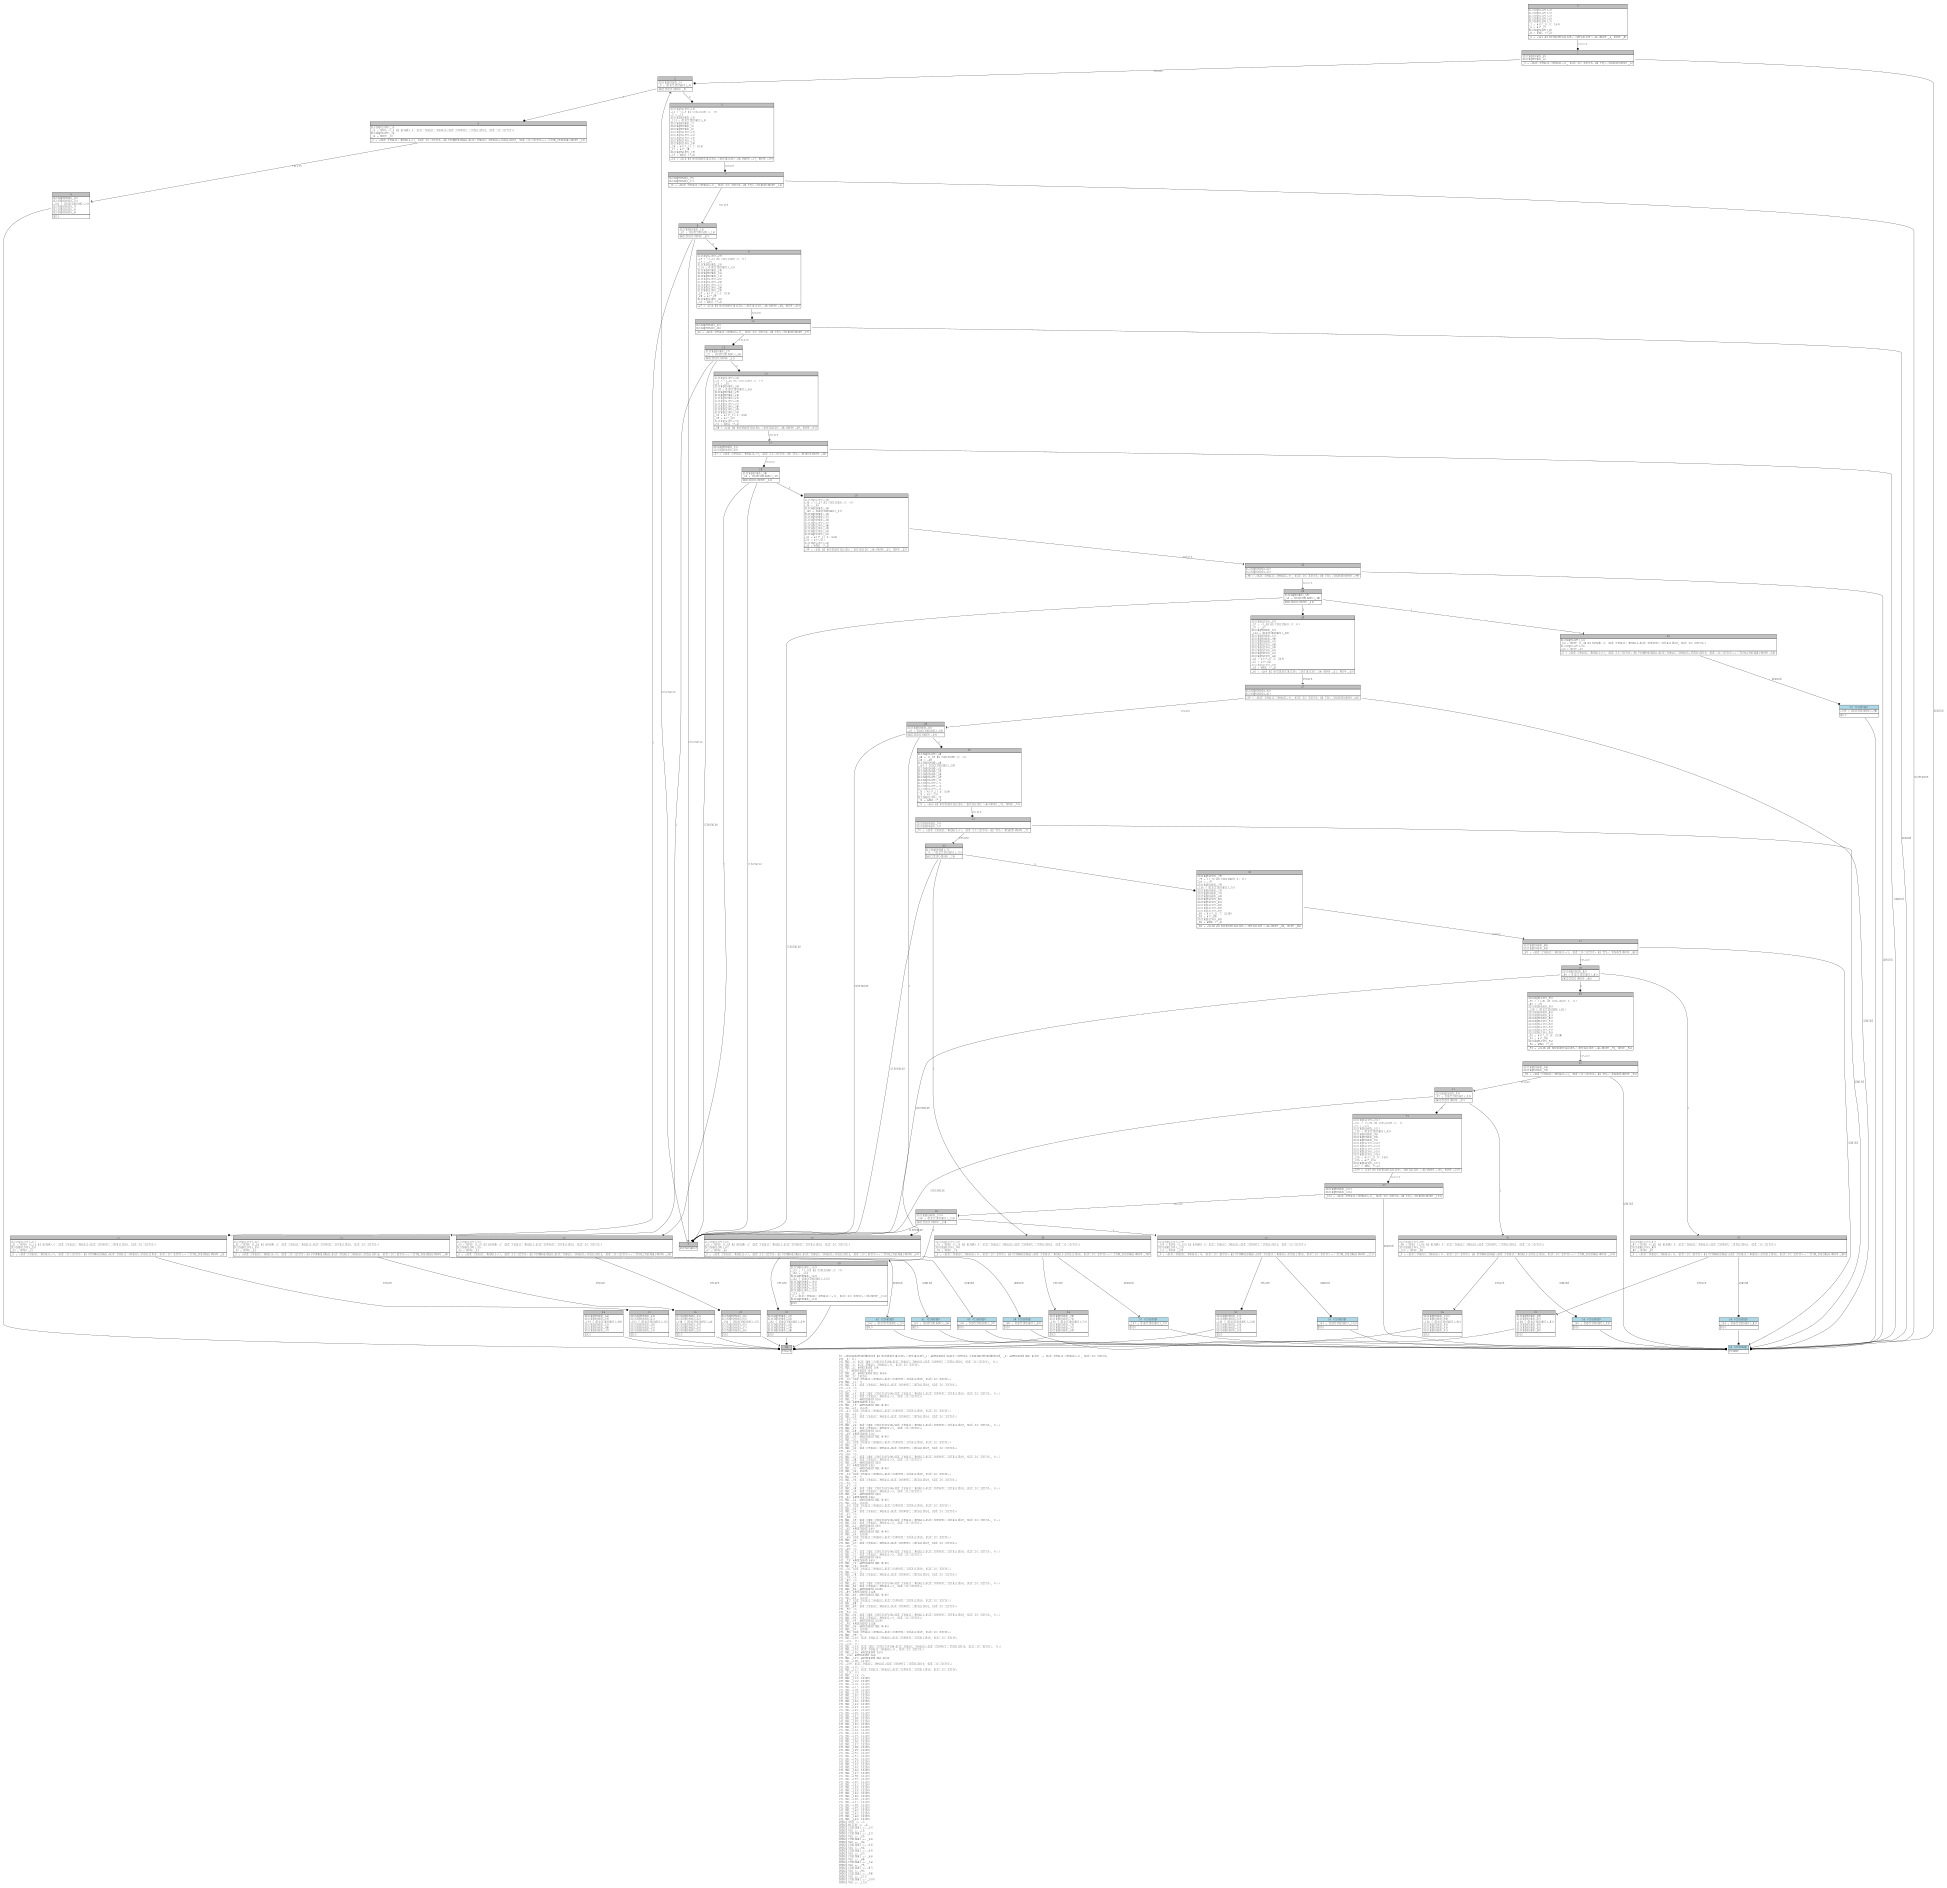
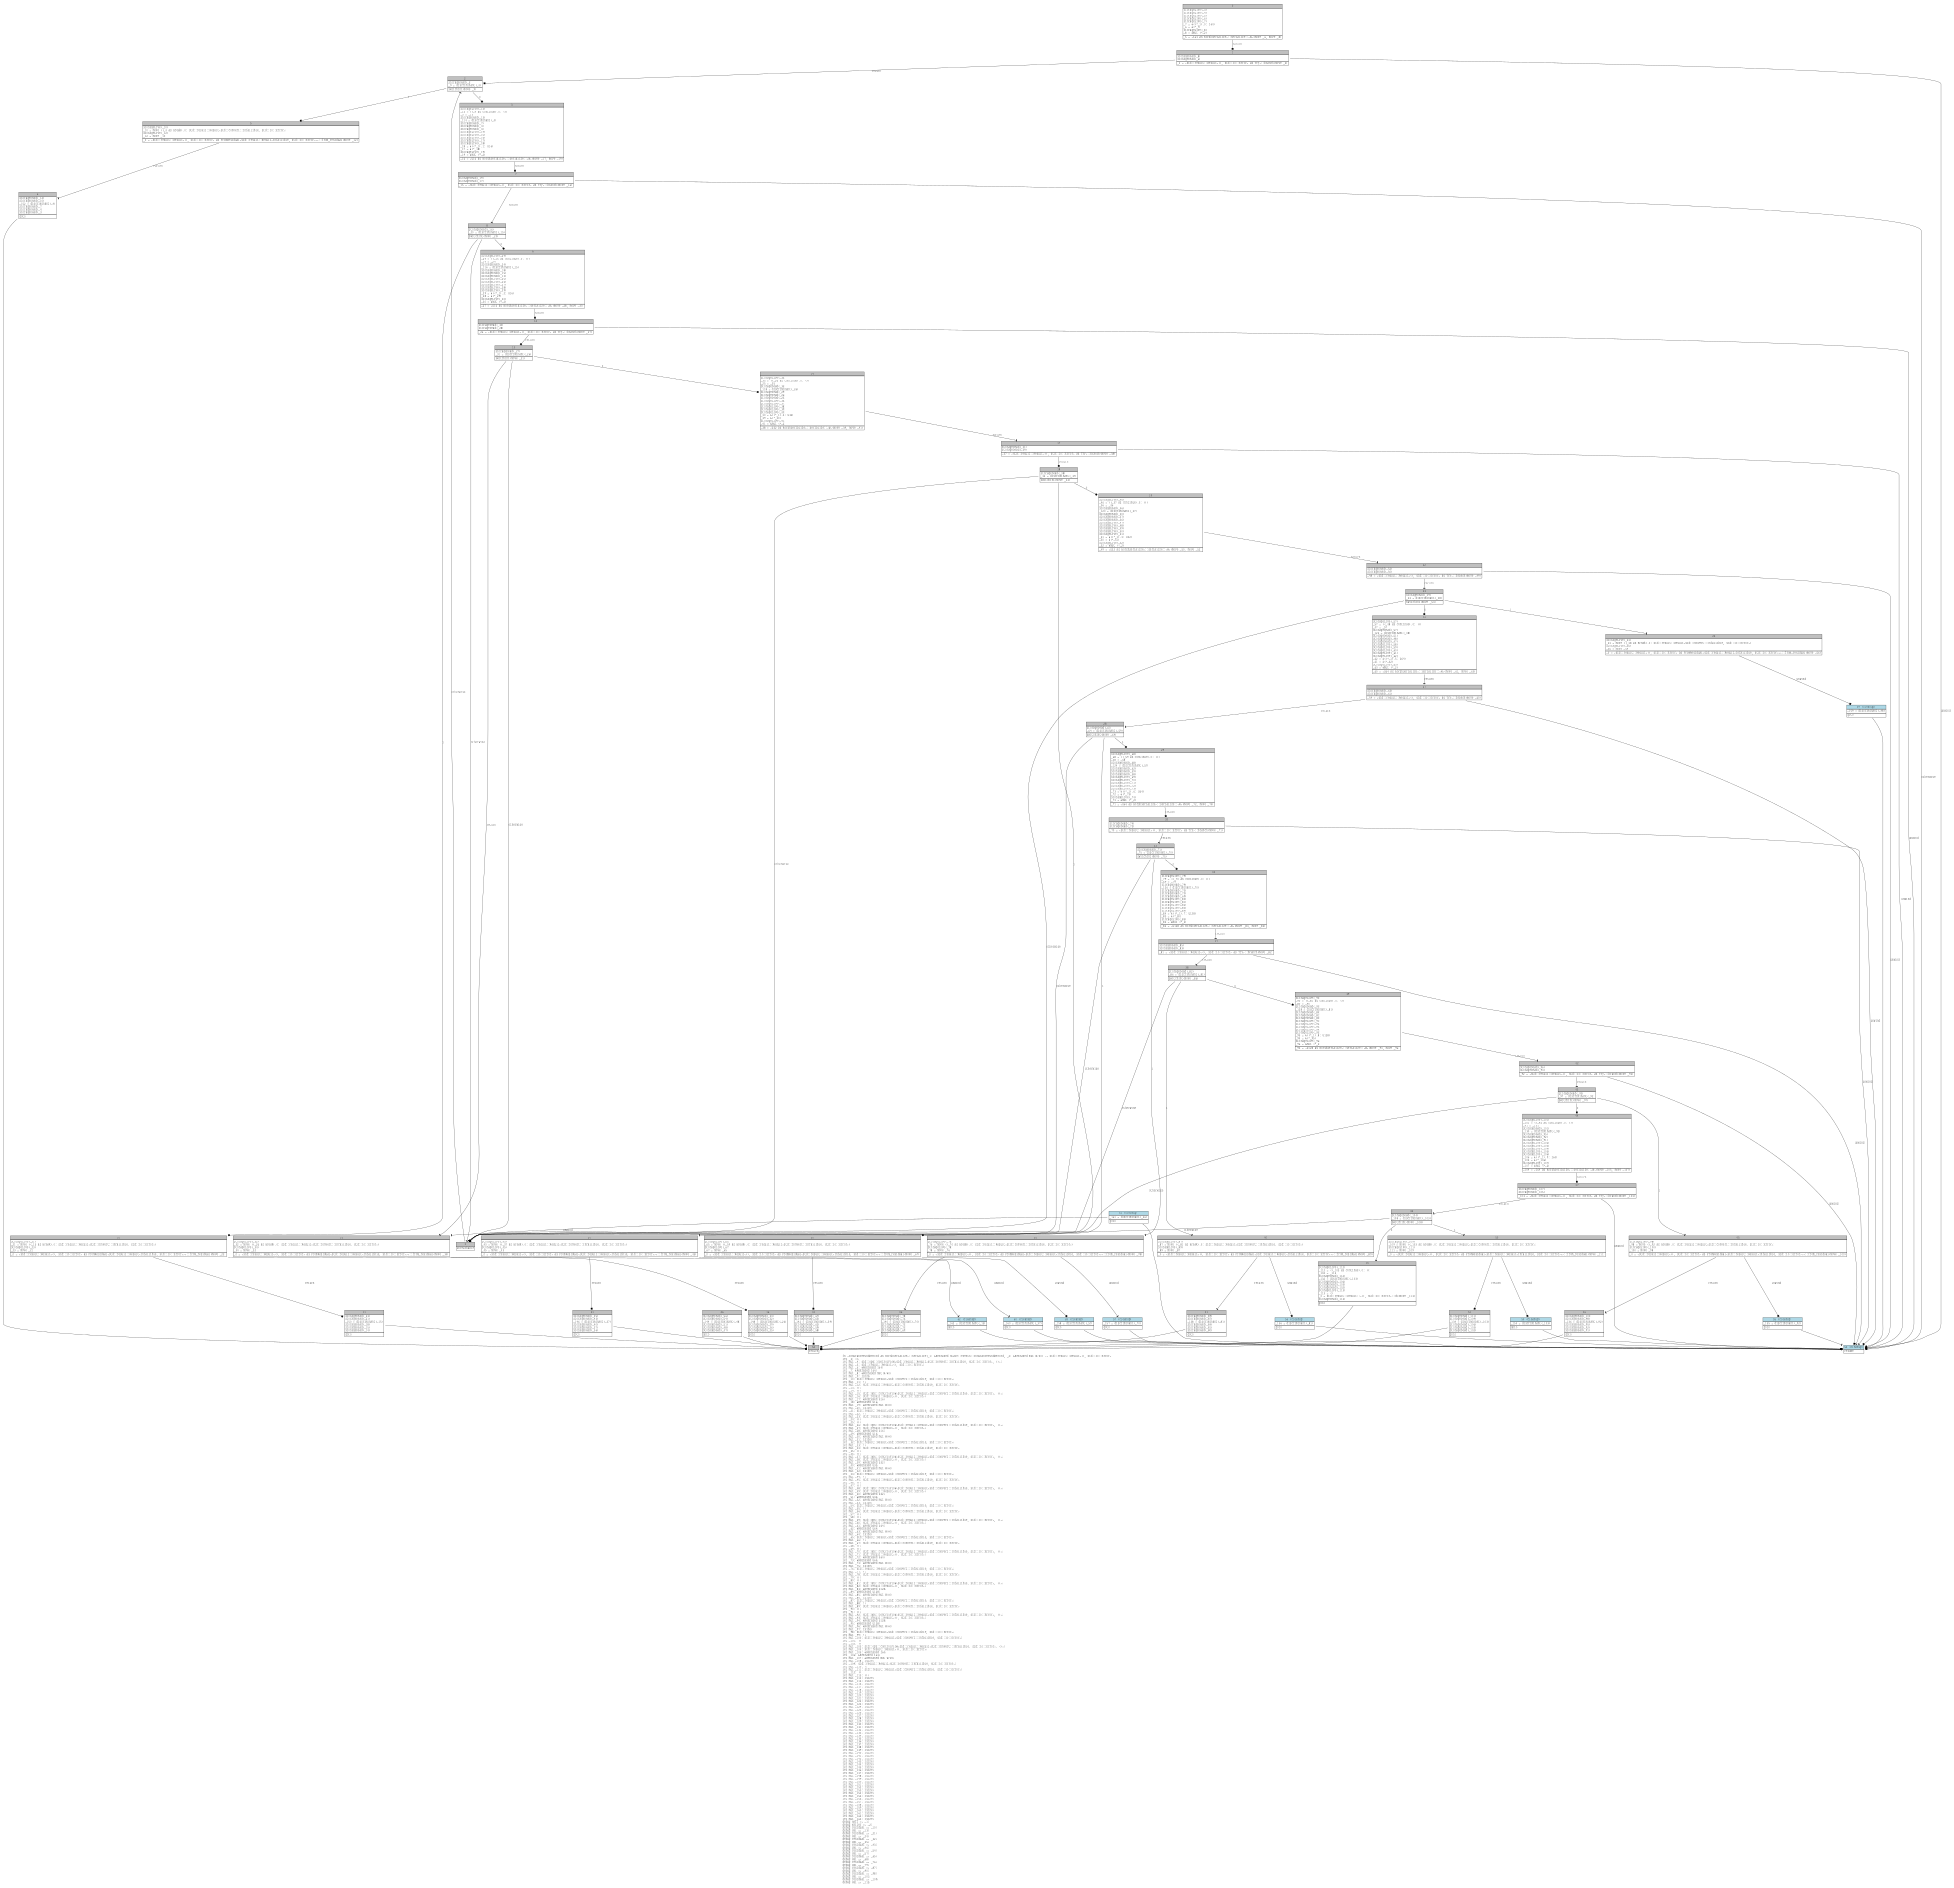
(677, 825) -> (491, 825)
(708, 1258) -> (780, 1222)
